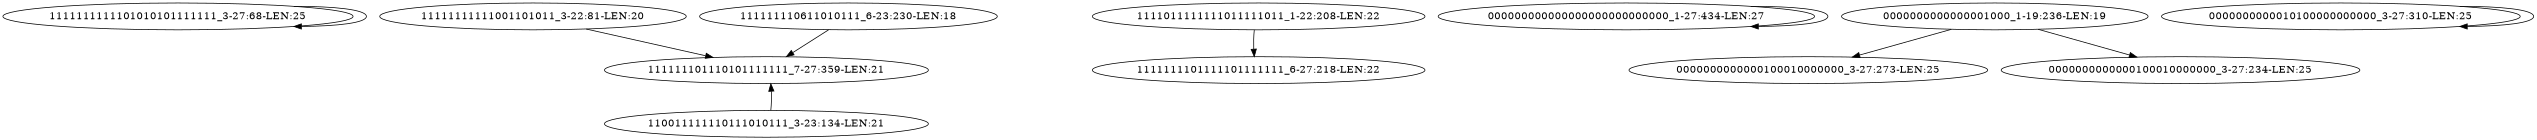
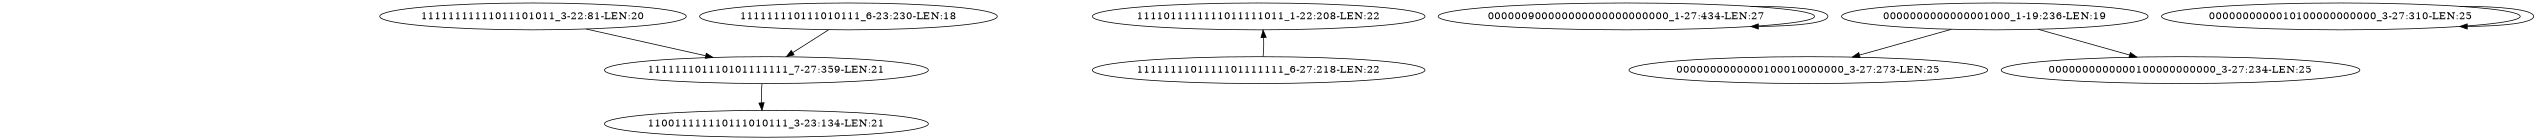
(178, 16) -> none
(533, 16) -> (533, 16)
(848, 16) -> (848, 16)
(1626, 16) -> (1626, 16)
(1254, 40) -> (1264, 47)
(2181, 70) -> (2181, 70)
(771, 101) -> (761, 93)
